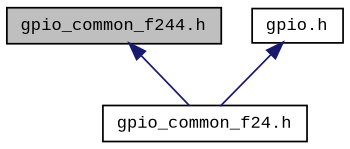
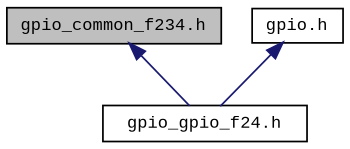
(114, 26) -> (114, 26)
(205, 124) -> (205, 124)
